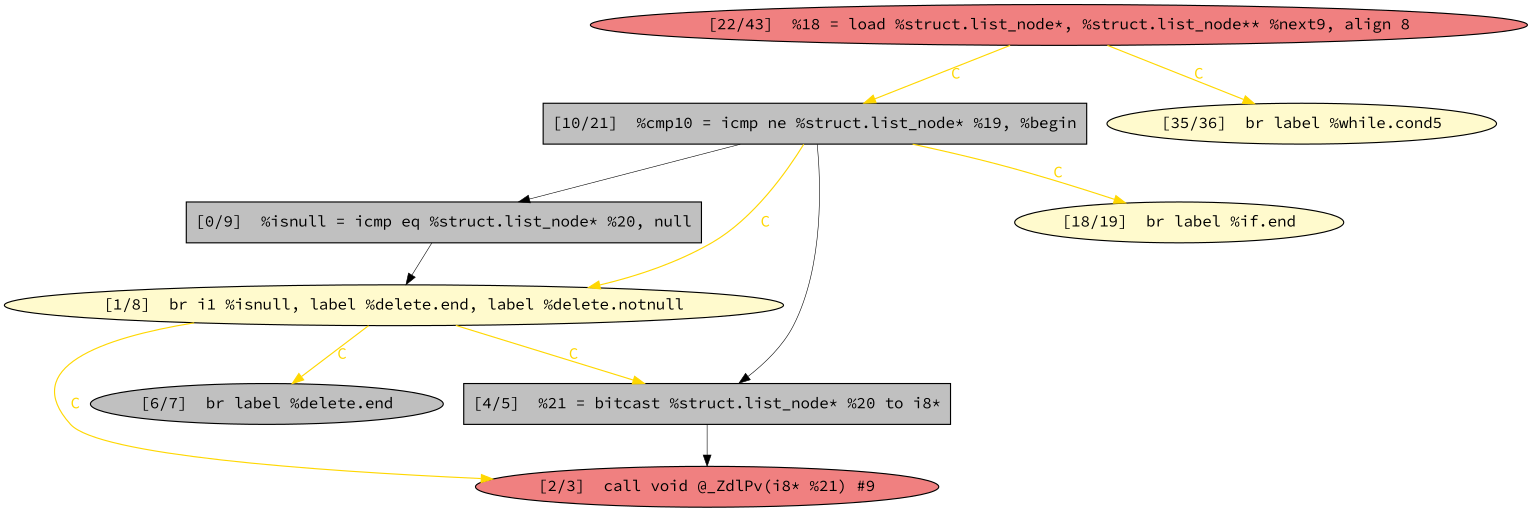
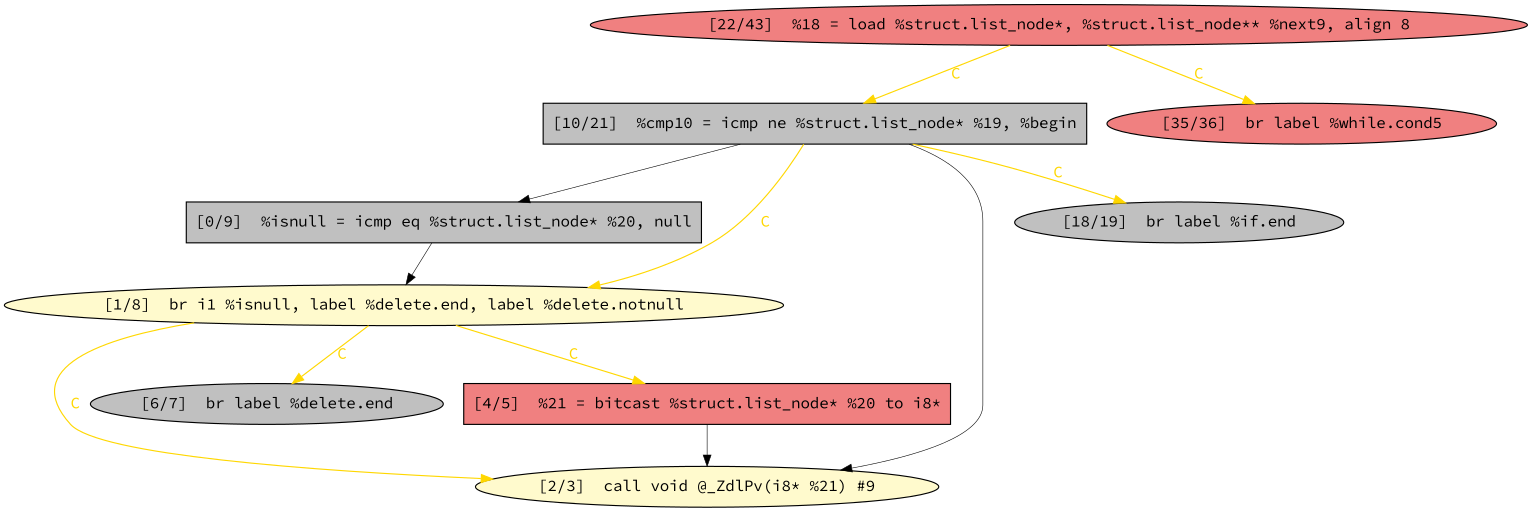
(1302, 124) -> (1302, 124)
(1179, 222) -> (1179, 222)
(812, 271) -> (983, 332)
(707, 404) -> (707, 404)
(707, 487) -> (707, 487)
